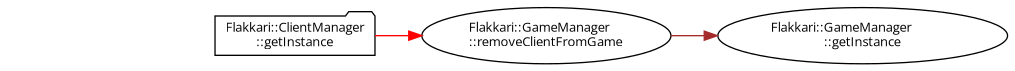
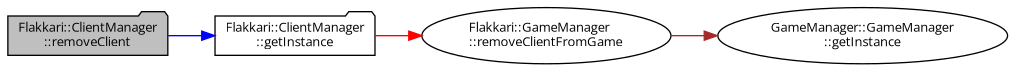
none -> (88, 36)
(863, 36) -> (863, 36)
